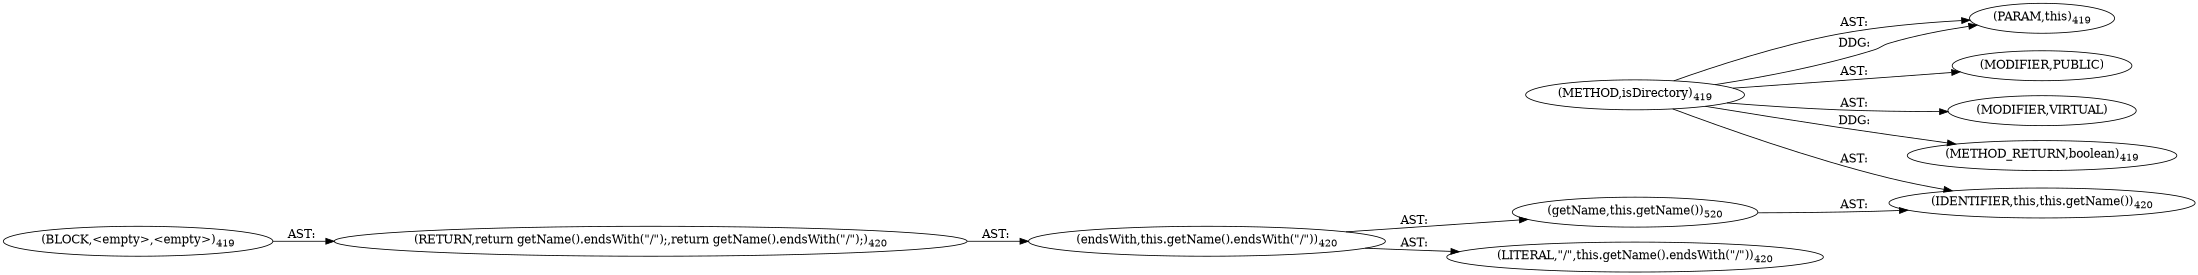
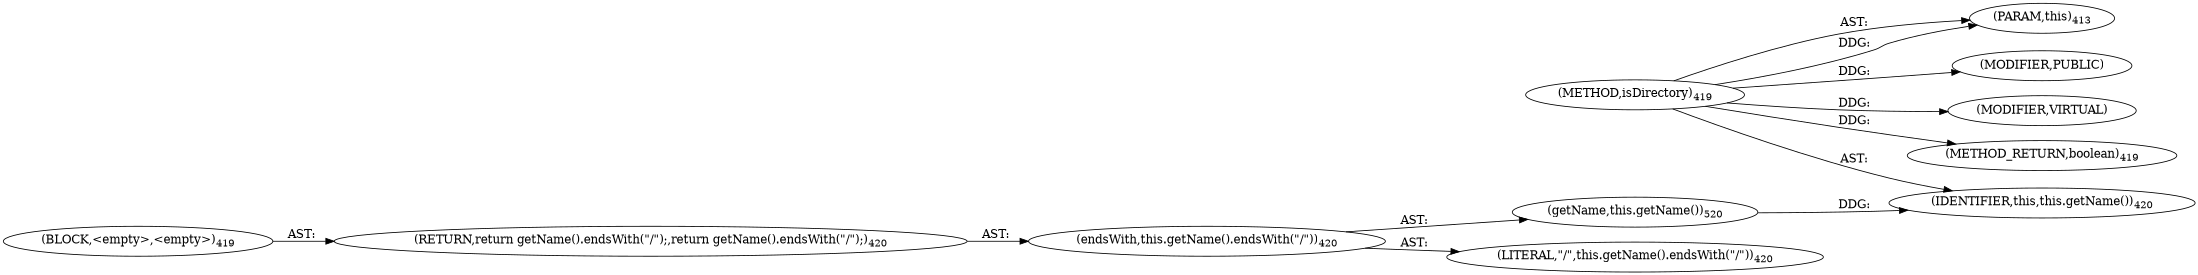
(2082, 17) -> (2082, 17)
(1856, 72) -> (1856, 72)
(1856, 104) -> (1856, 104)
(1856, 205) -> (1856, 205)
